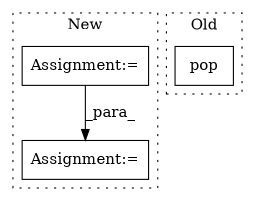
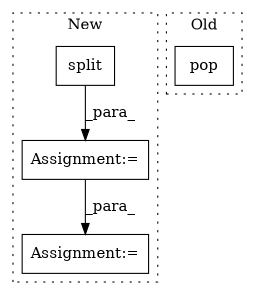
none -> (85, 66)
